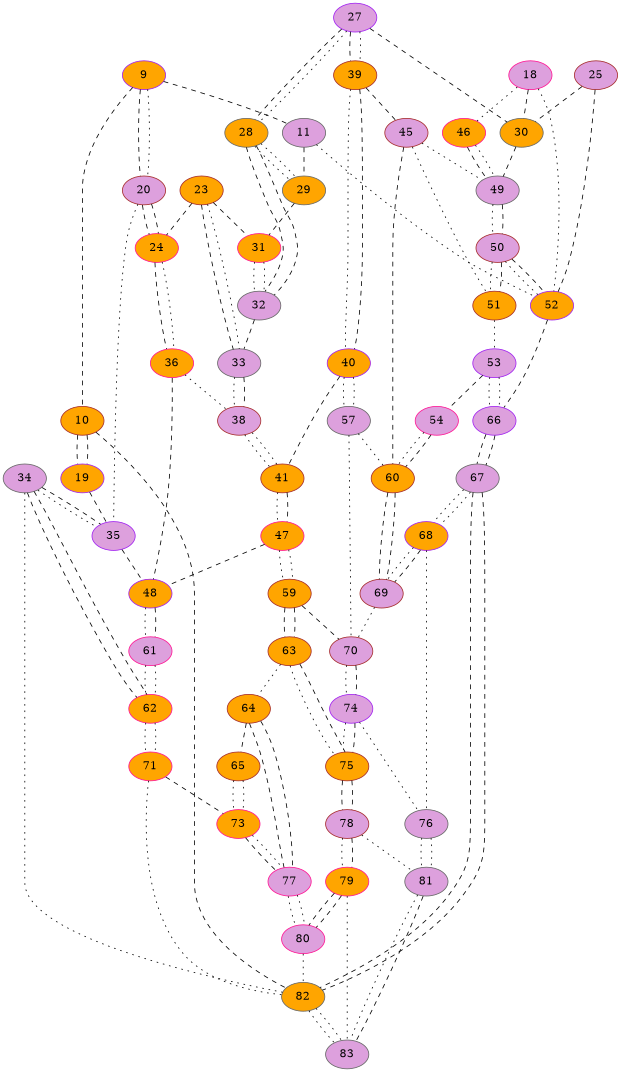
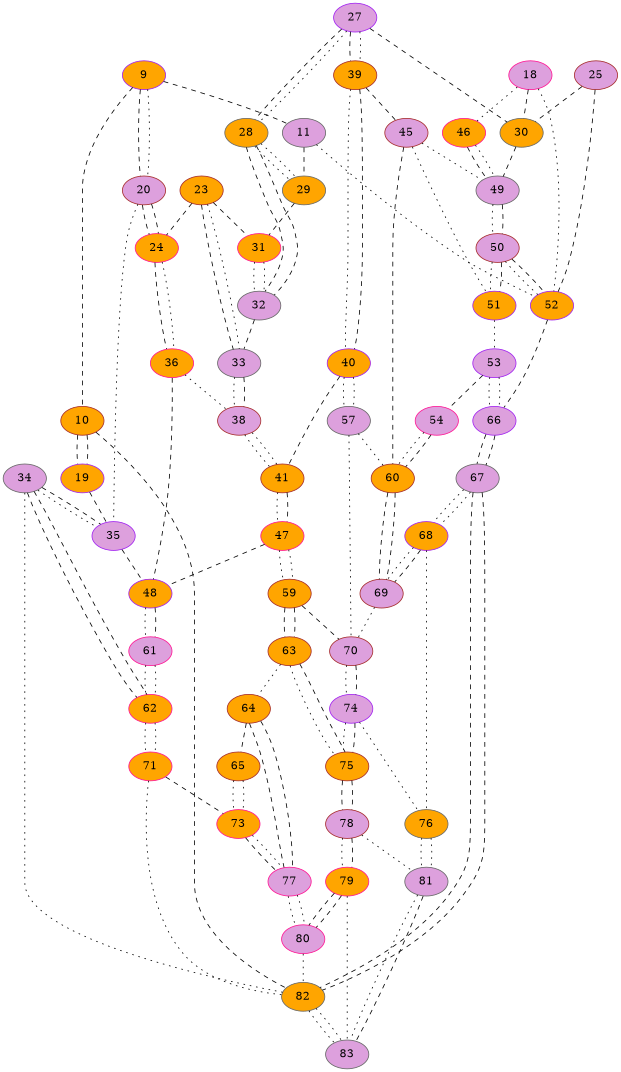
(494, 306) -> (494, 306)
(426, 824) -> (426, 824)
